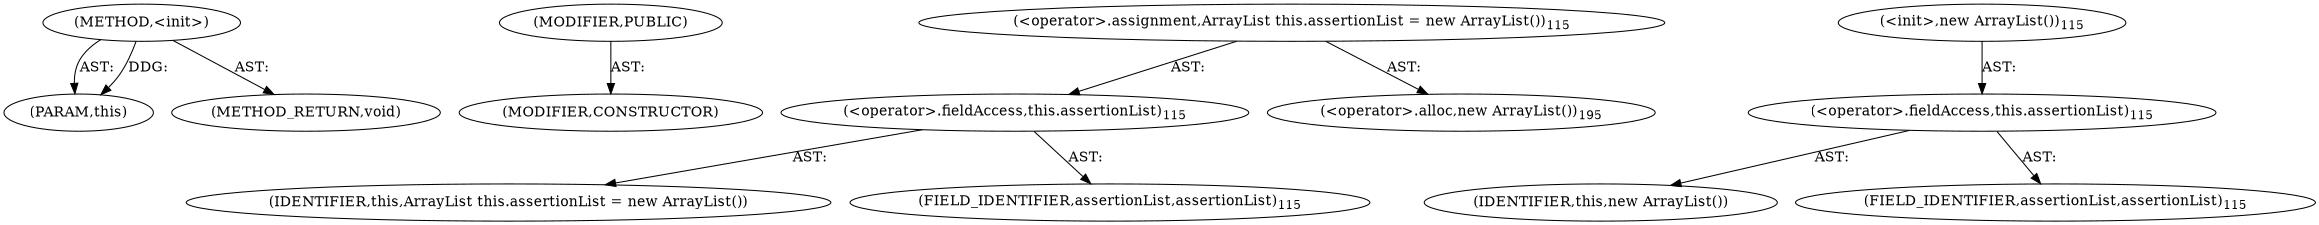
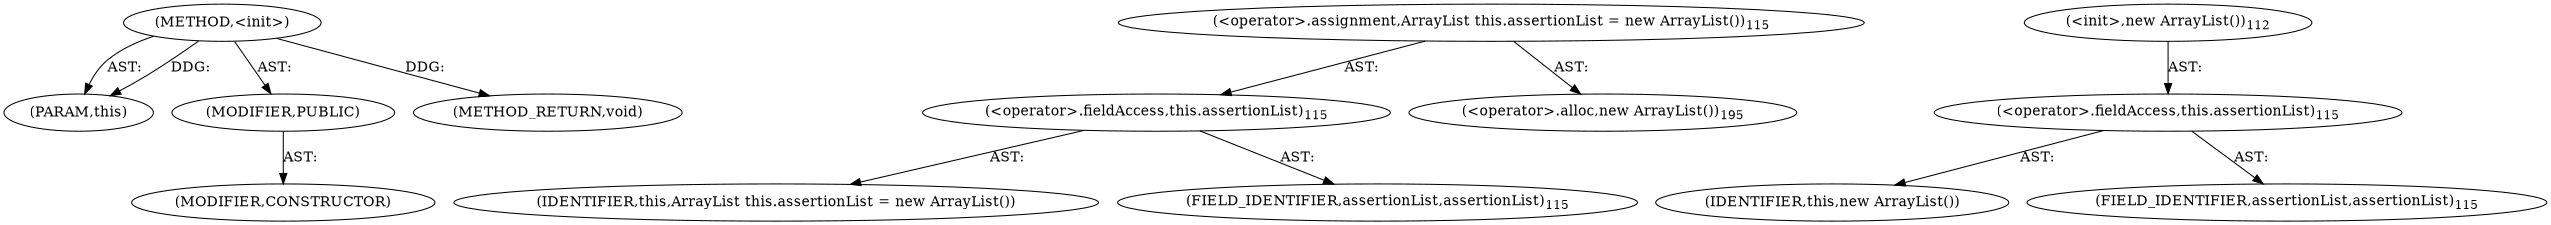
(2072, 21) -> (2258, 21)
none -> (250, 63)
(254, 68) -> (427, 68)
